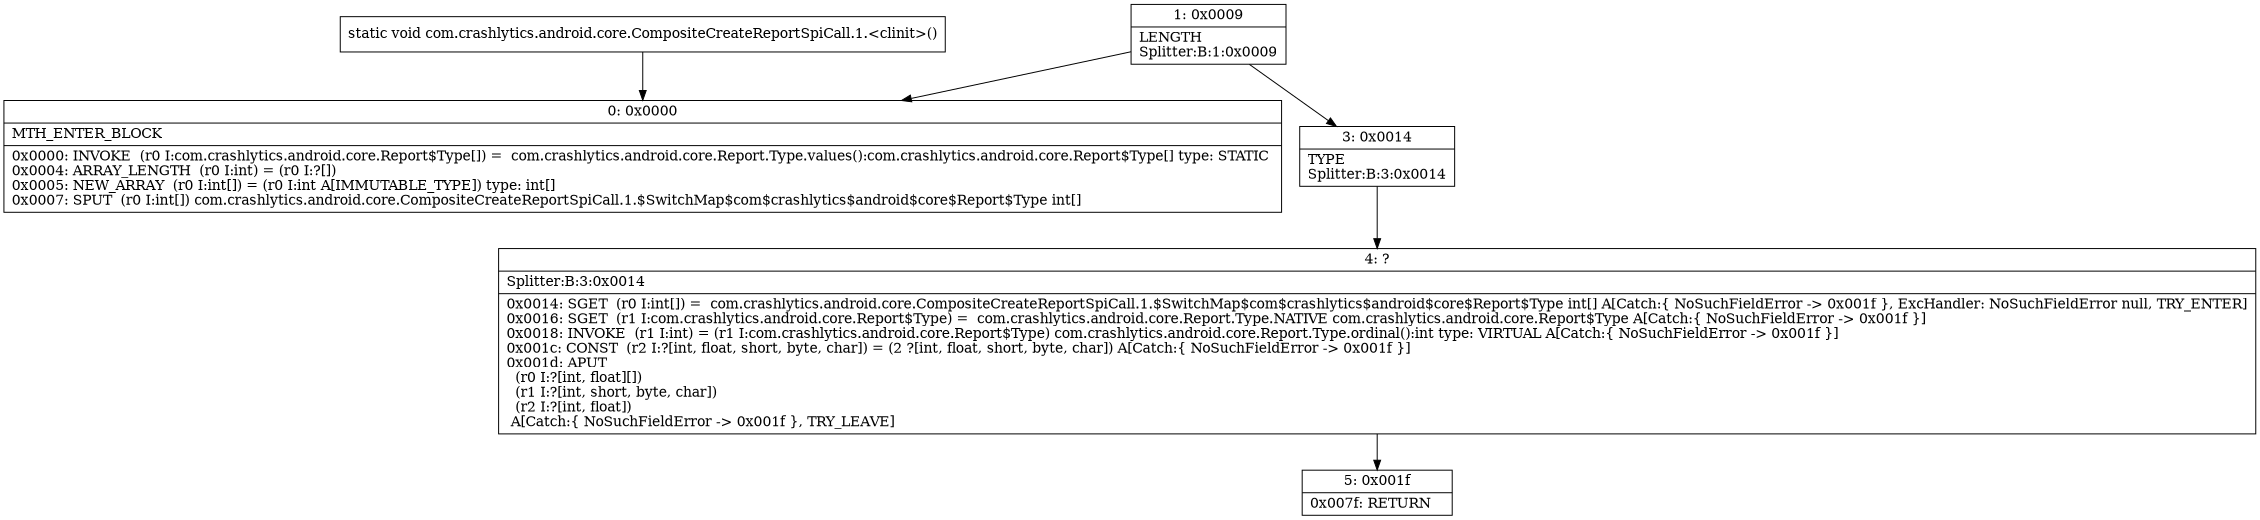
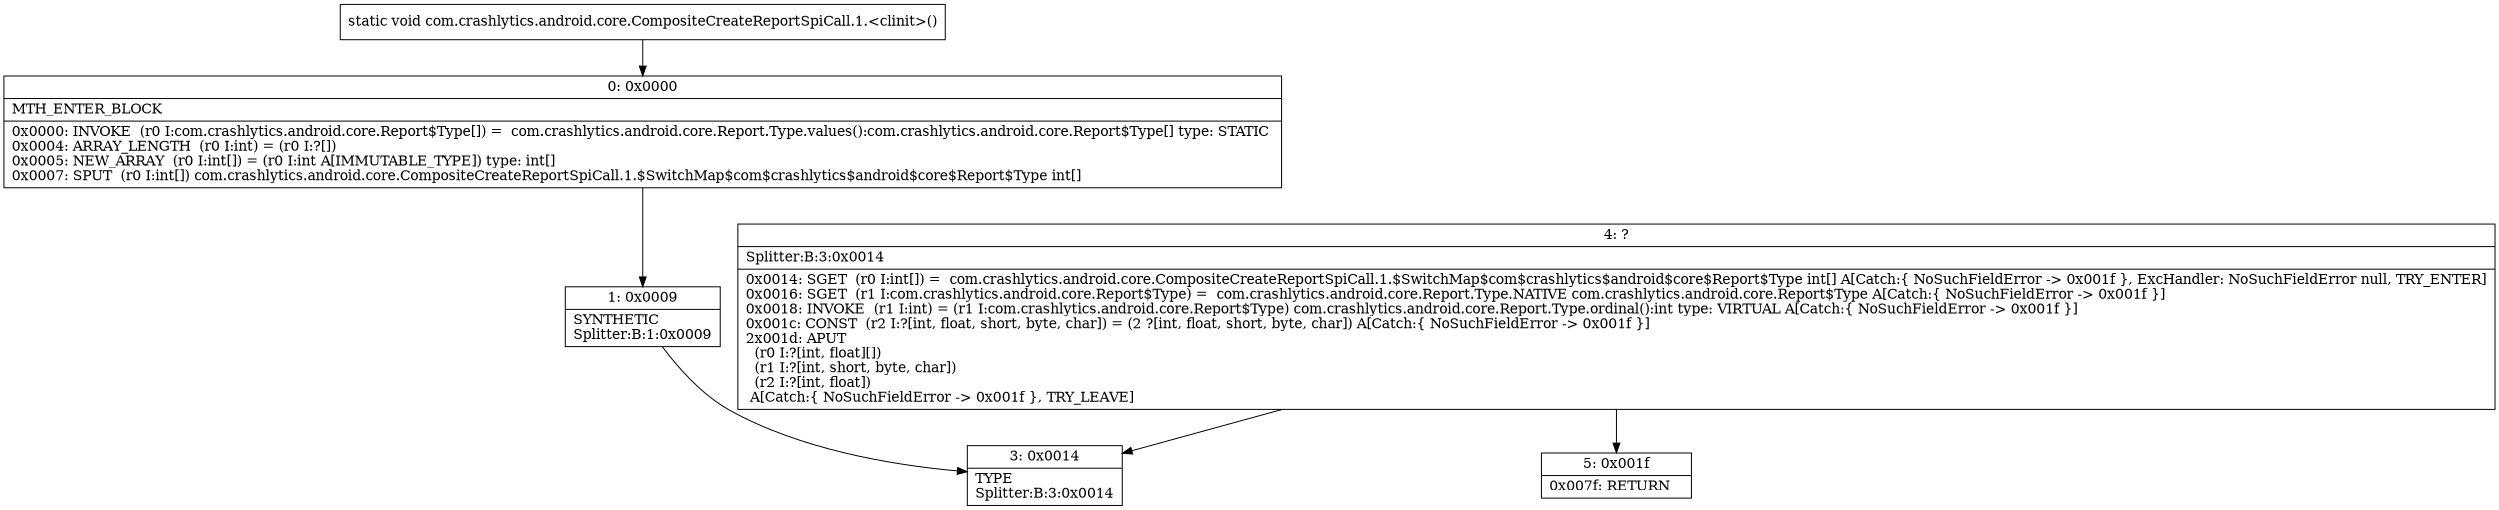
(1170, 38) -> (616, 320)
(1021, 75) -> (643, 232)
(1377, 212) -> (1207, 430)
(561, 363) -> (801, 339)
